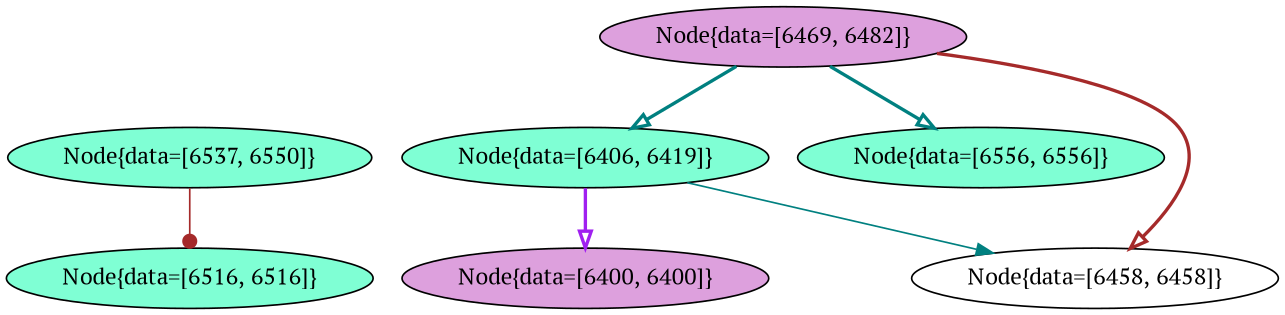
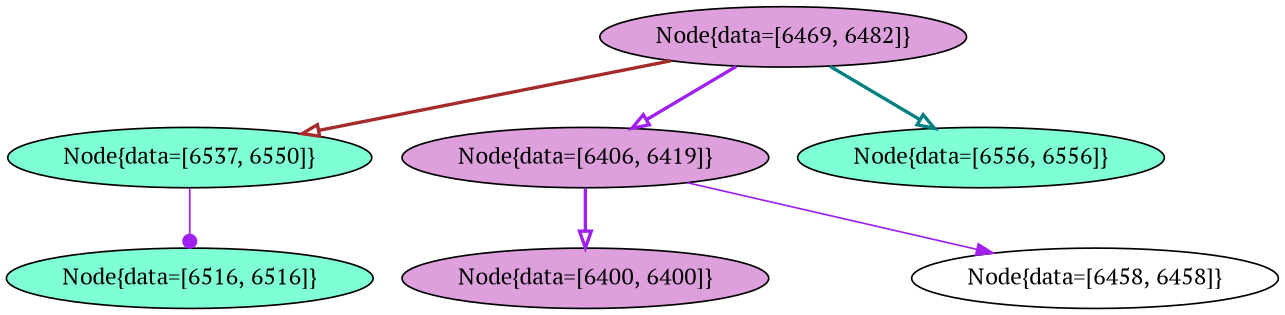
(691, 93) -> (691, 93)
(1123, 94) -> (495, 96)
(585, 158) -> (585, 158)
(190, 211) -> (190, 211)
(832, 216) -> (832, 216)
